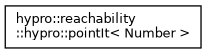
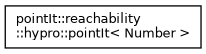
(103, 27) -> (103, 27)
